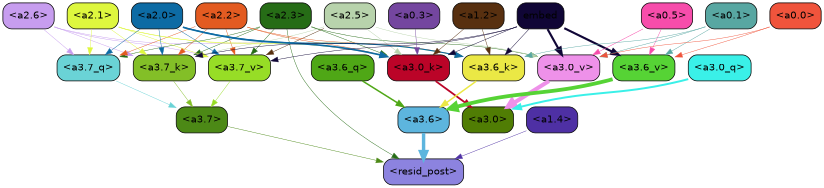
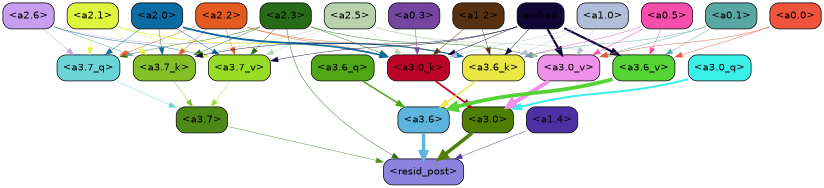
none -> (603, 16)
none -> (598, 39)
(298, 40) -> (298, 40)
(95, 42) -> (95, 42)
(128, 42) -> (128, 42)
none -> (531, 45)
none -> (459, 144)
